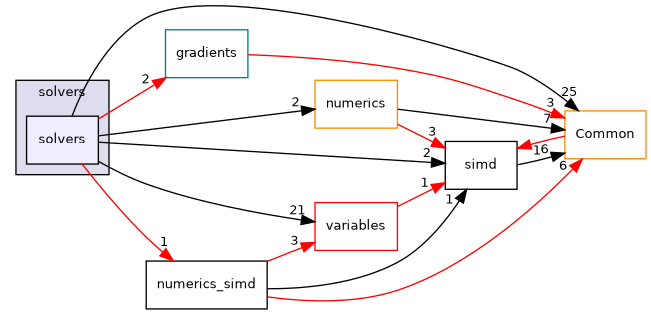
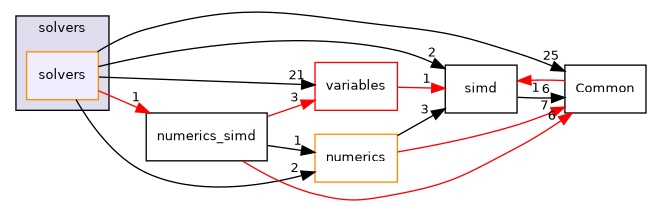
(207, 54) -> none
(474, 119) -> (476, 136)
(415, 133) -> (415, 125)
(605, 135) -> (605, 89)
(62, 140) -> (62, 76)
(376, 272) -> (284, 148)
